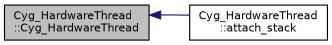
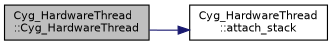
(175, 15) -> (164, 30)
